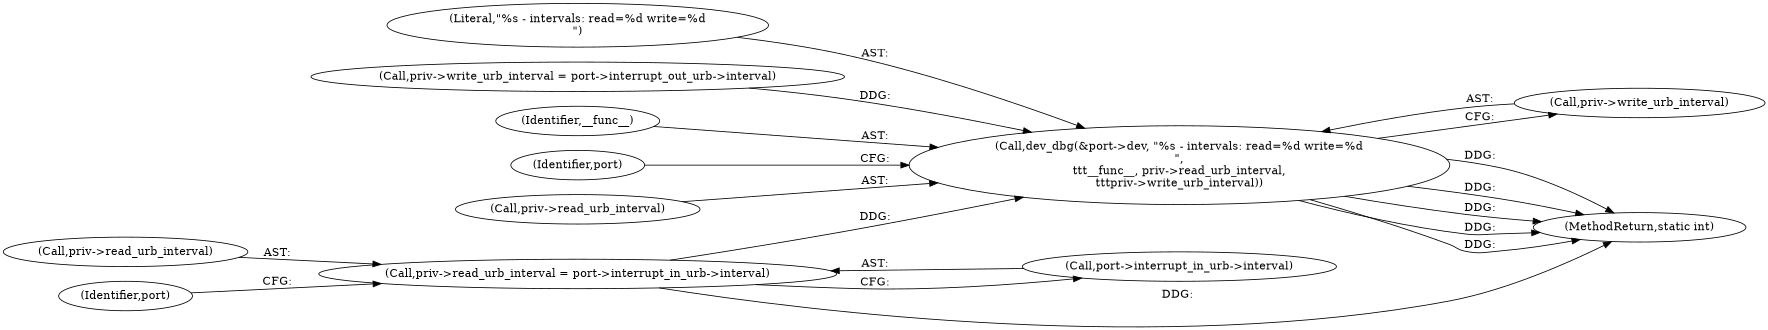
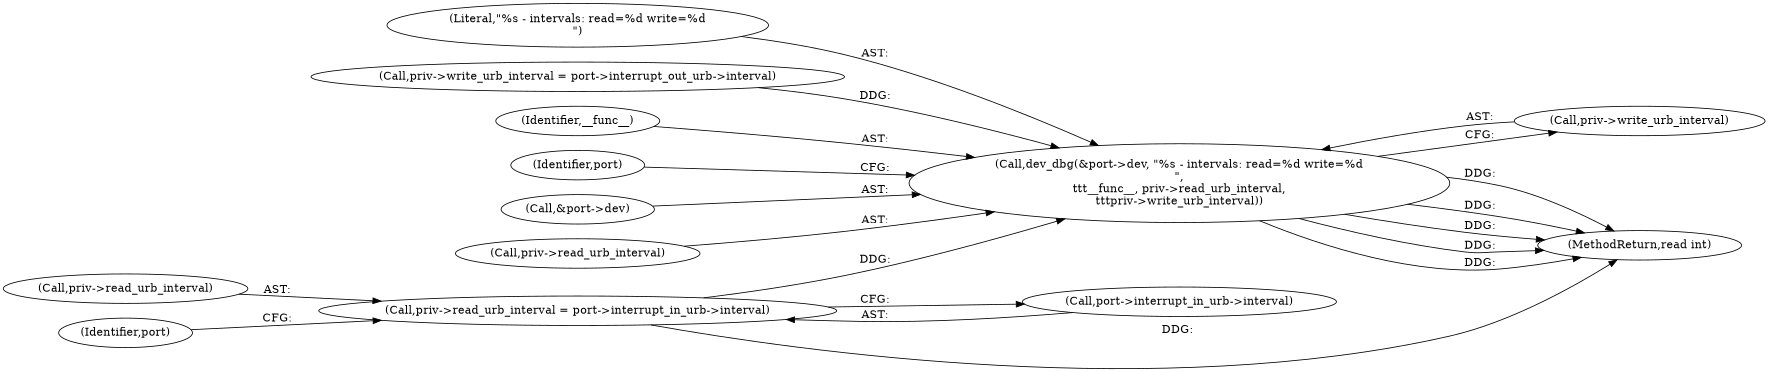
none -> (578, 209)
(1640, 227) -> (1640, 245)
